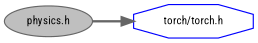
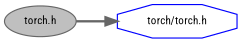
(48, 21) -> (40, 21)
